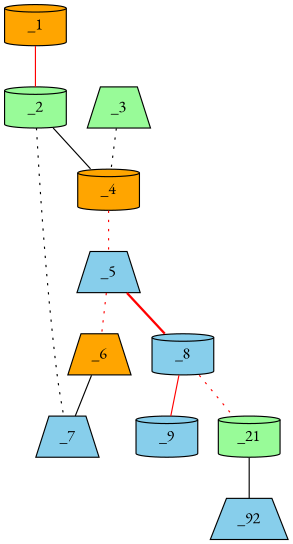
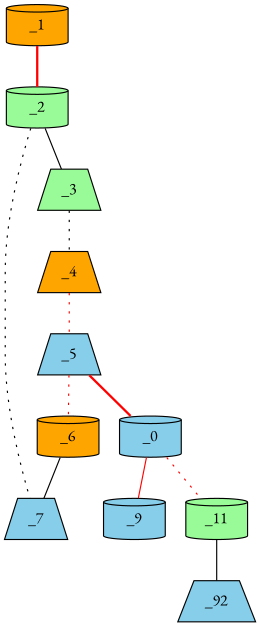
(35, 66) -> (37, 66)
(72, 148) -> (53, 149)
(109, 190) -> (69, 272)
(99, 354) -> (68, 437)
(183, 354) -> (150, 437)
(249, 437) -> (217, 519)
